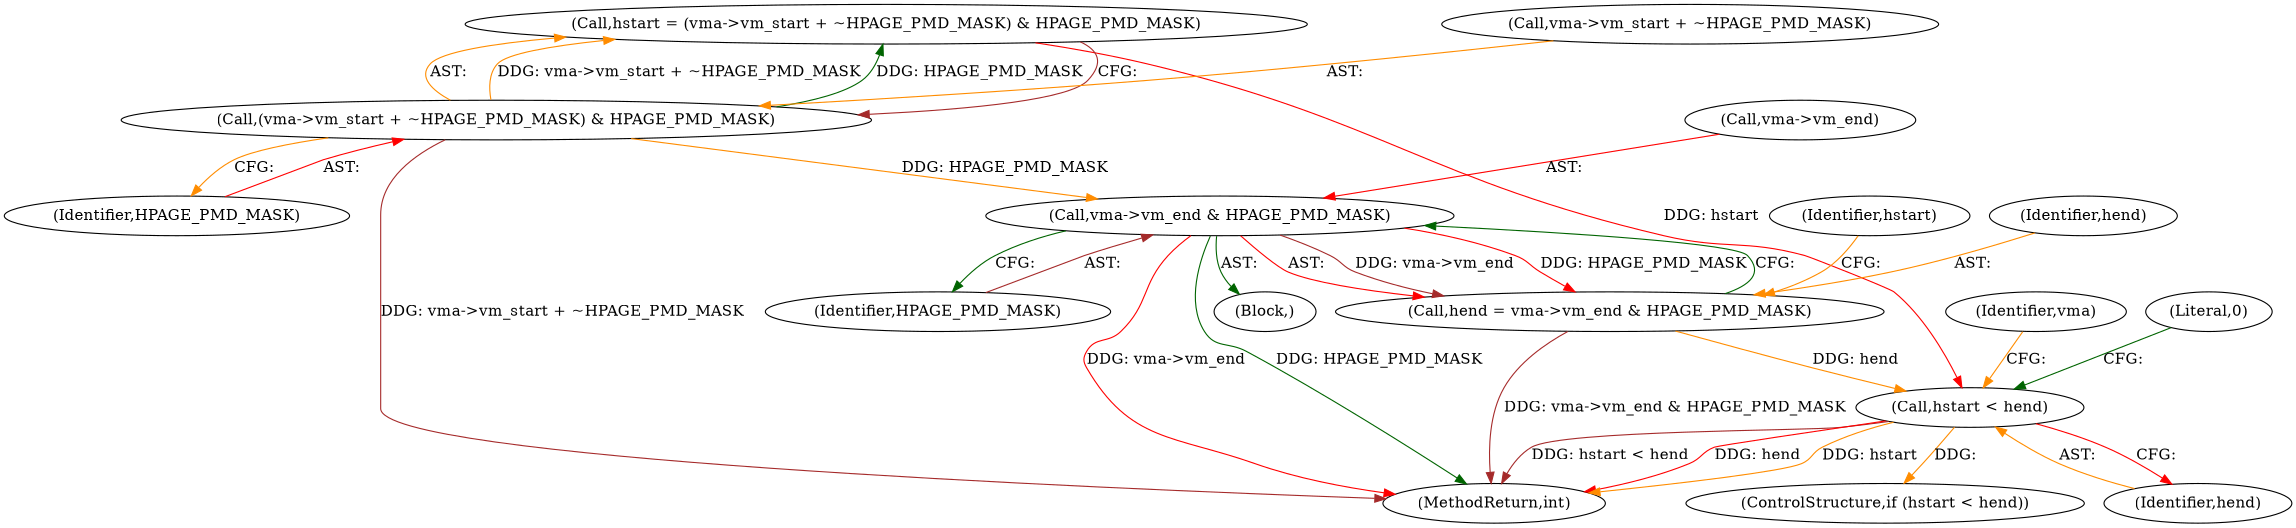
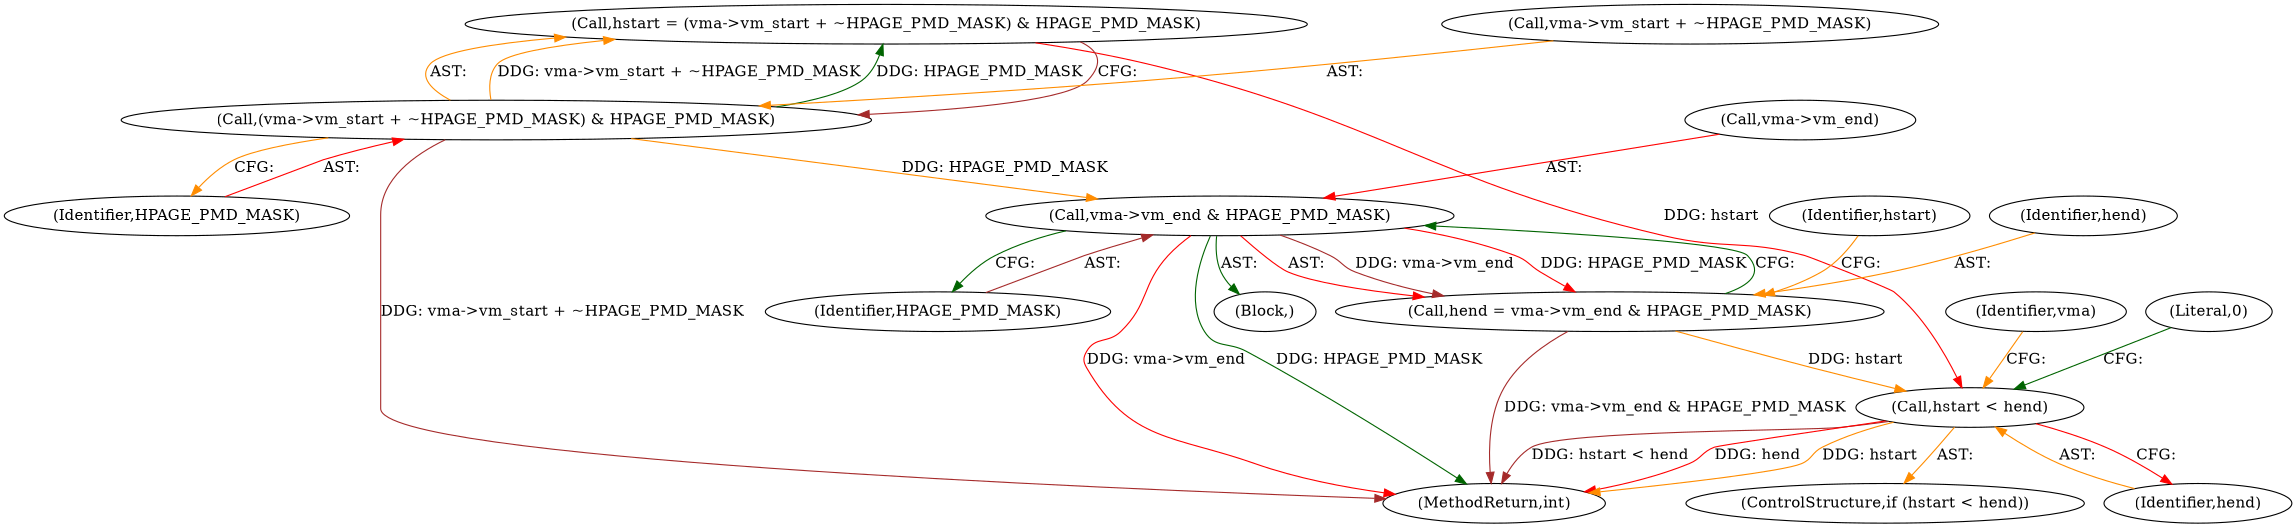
(1856, 360) -> (1856, 360)
(1958, 455) -> (1958, 455)
